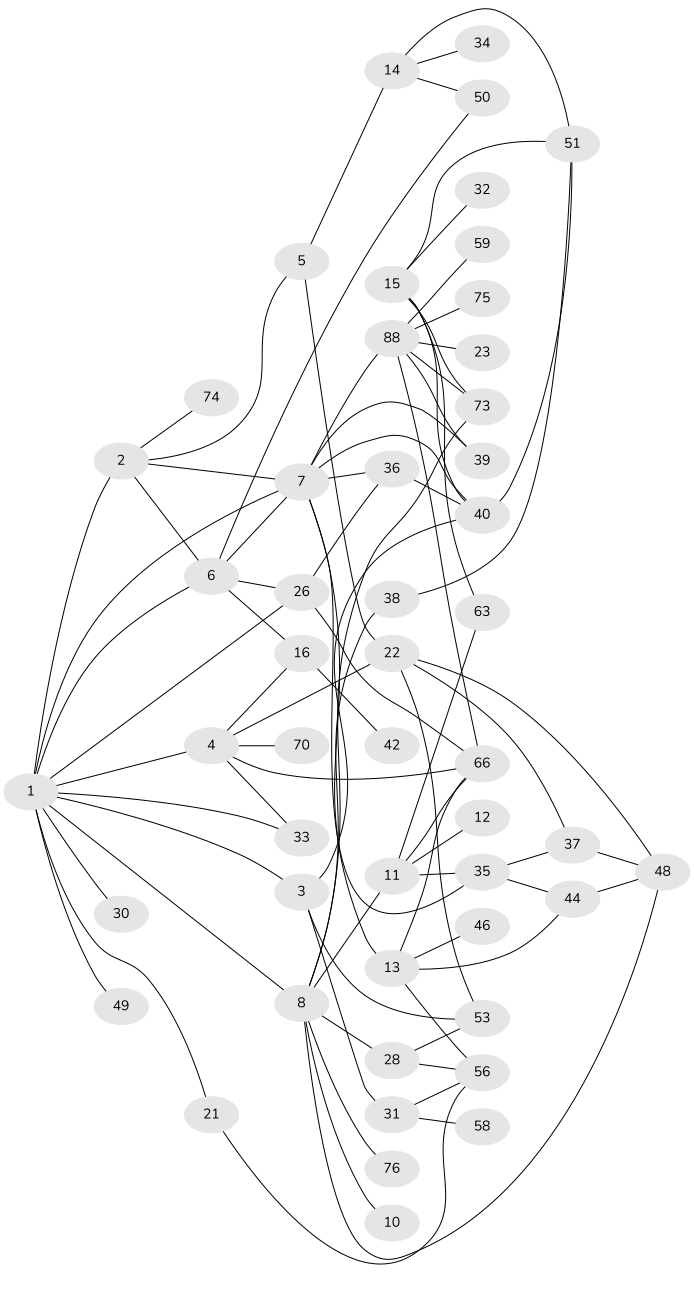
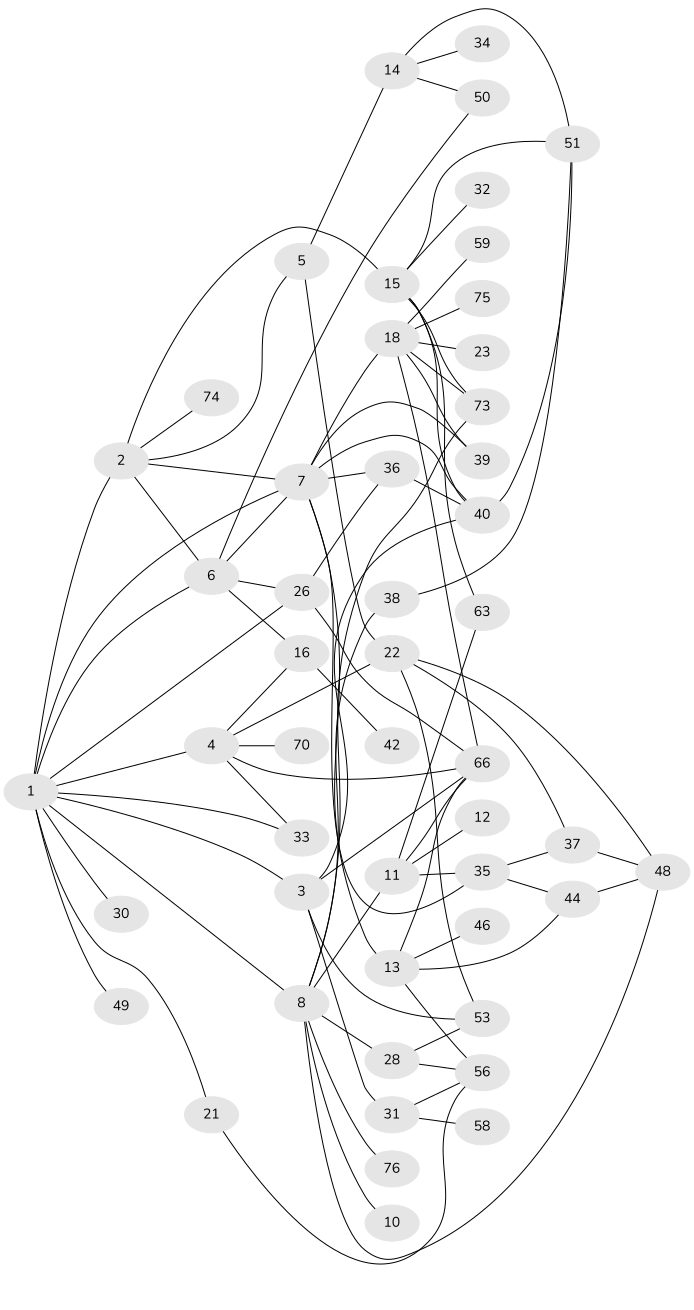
none -> (218, 279)
(392, 339) -> (392, 339)
none -> (392, 828)
